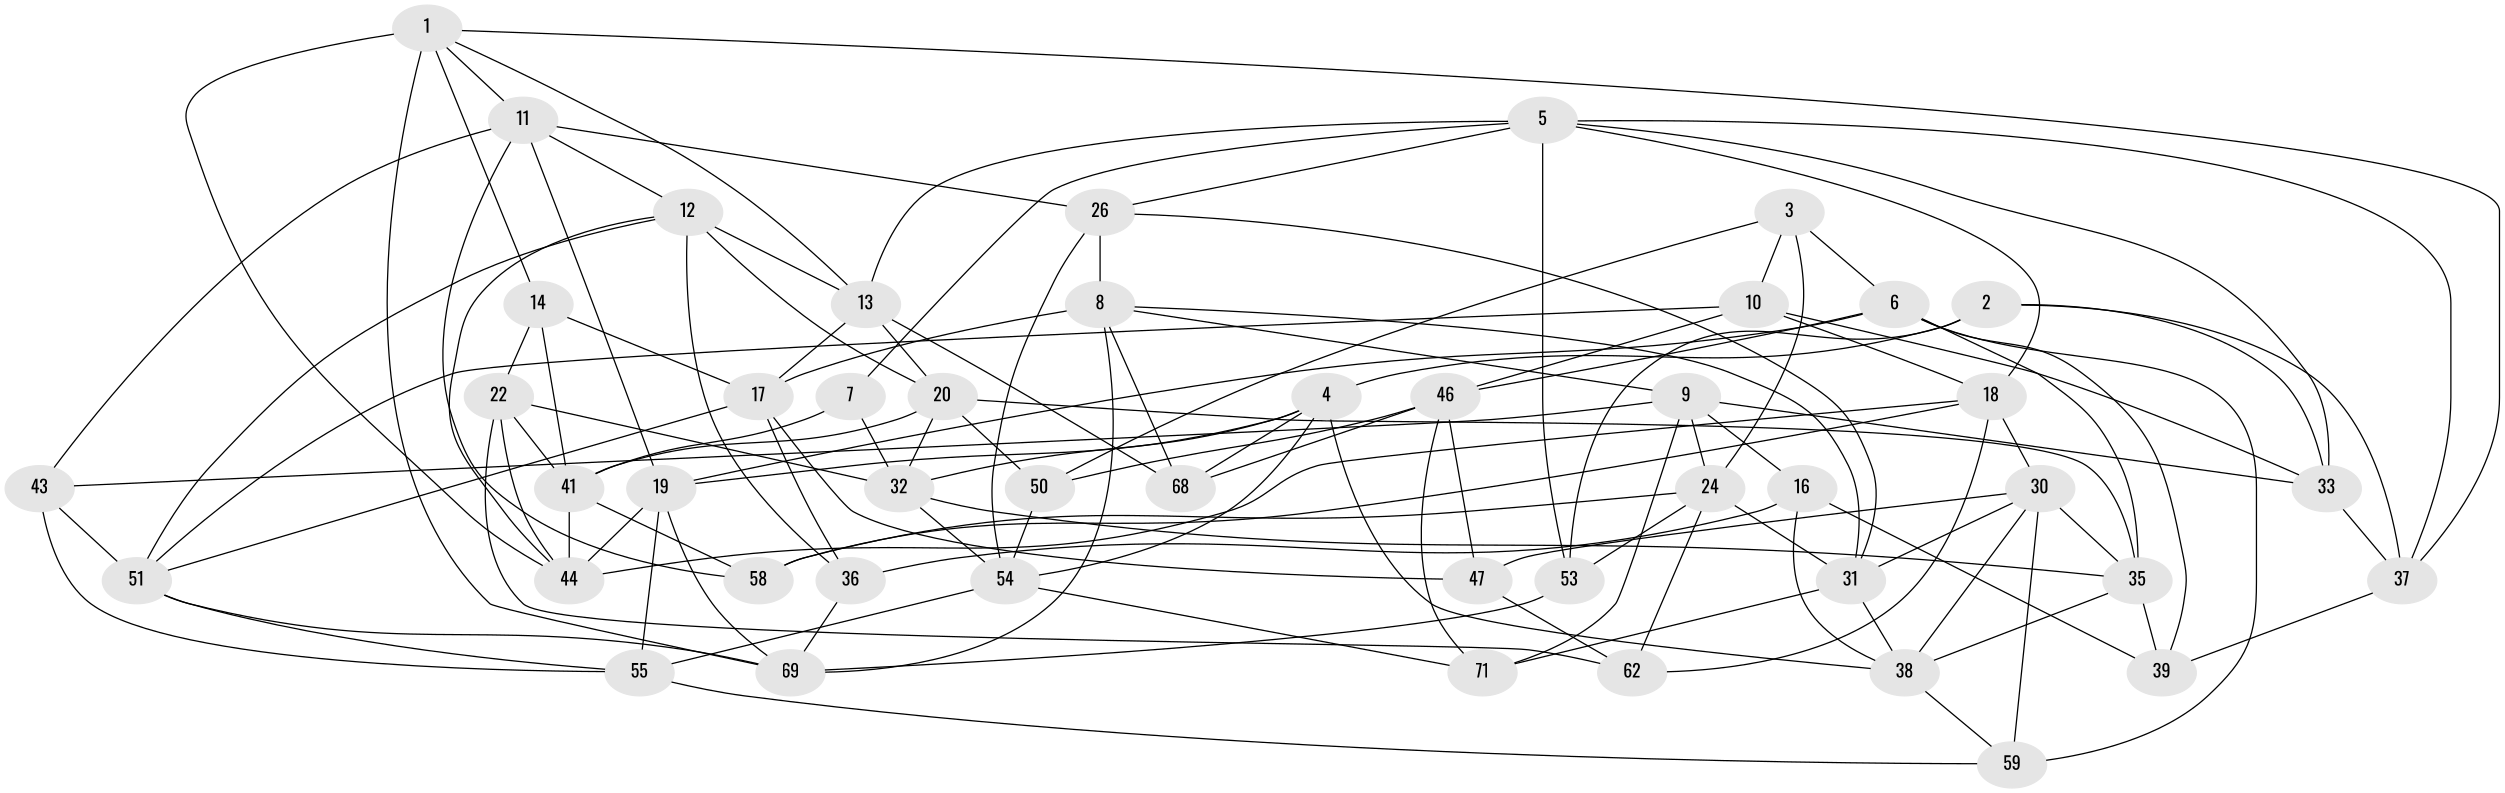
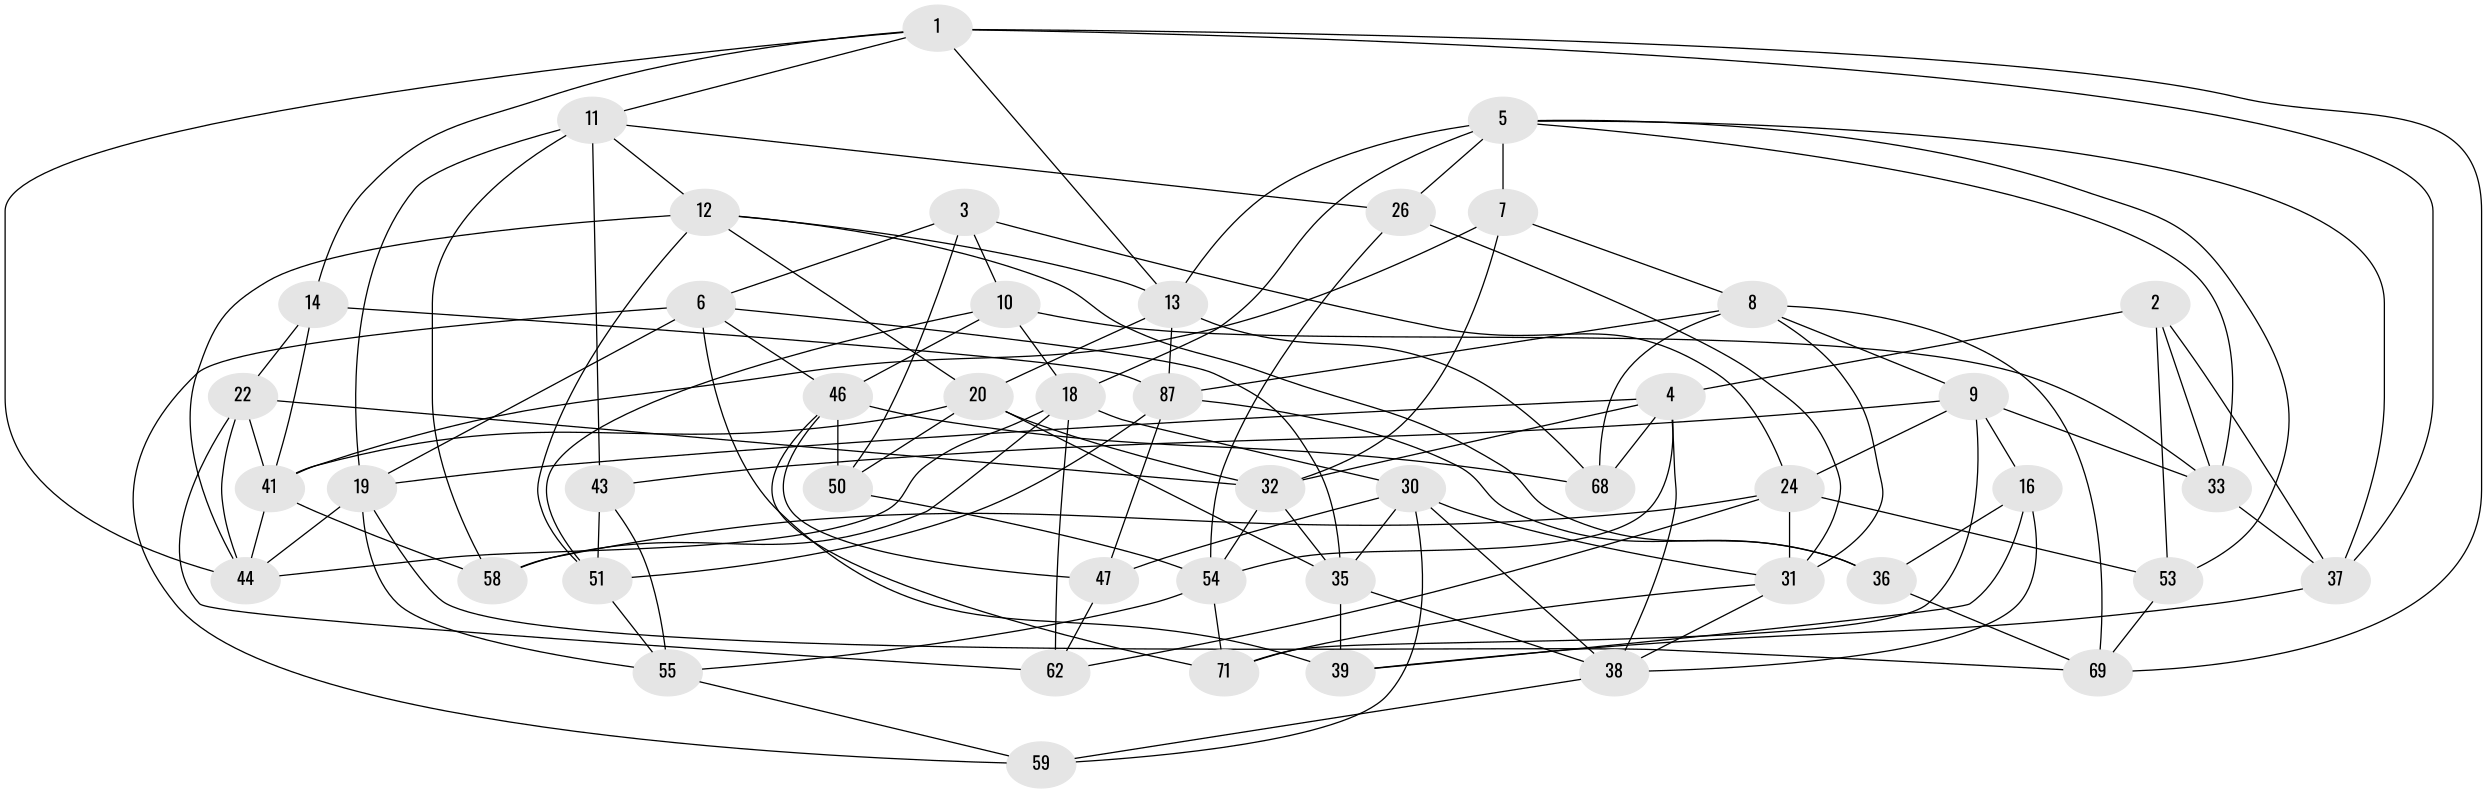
(1100, 259) -> (1628, 258)
(759, 397) -> (1168, 397)
(460, 635) -> none
